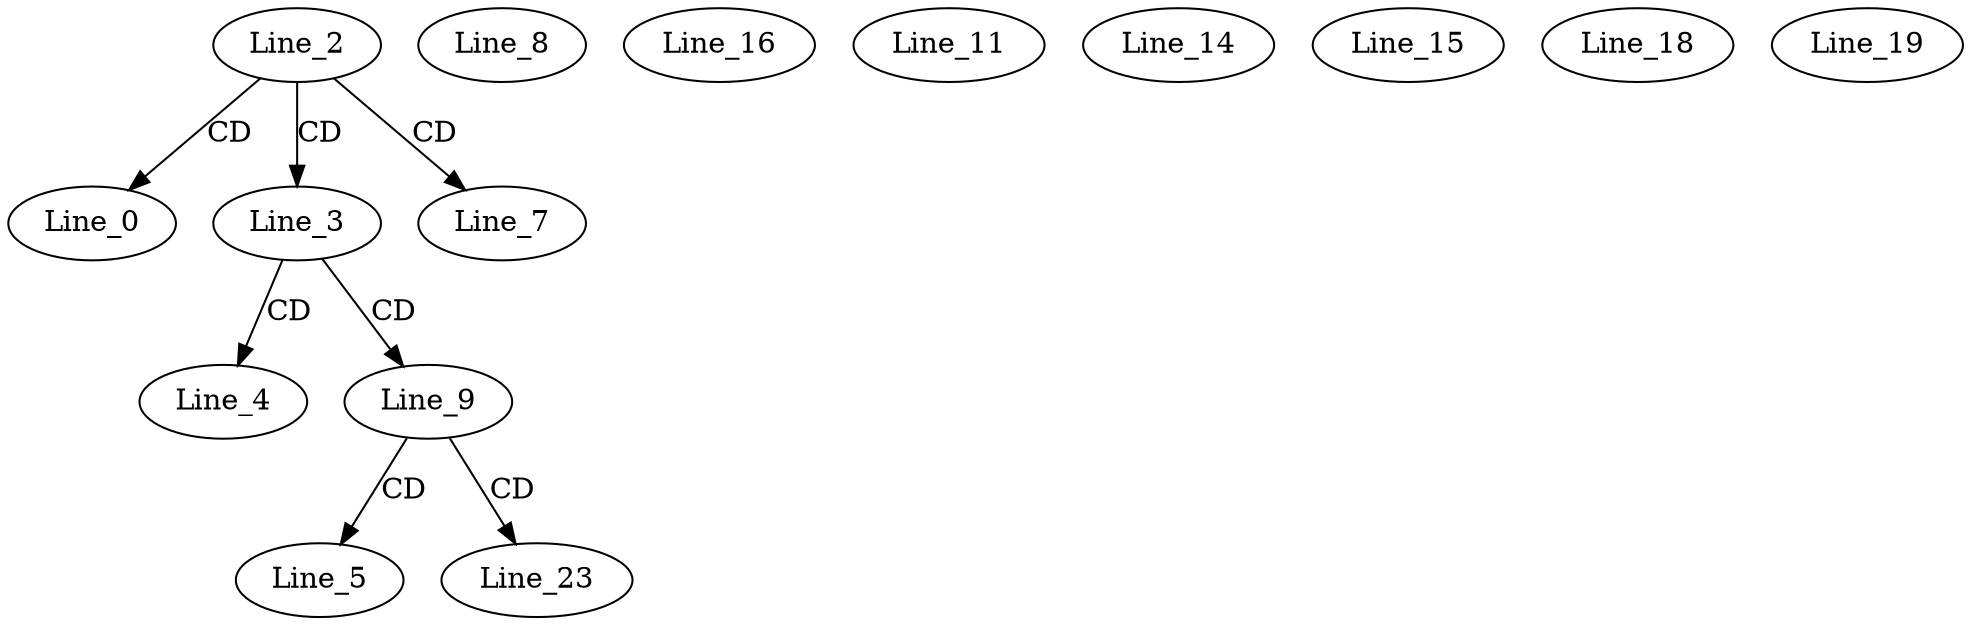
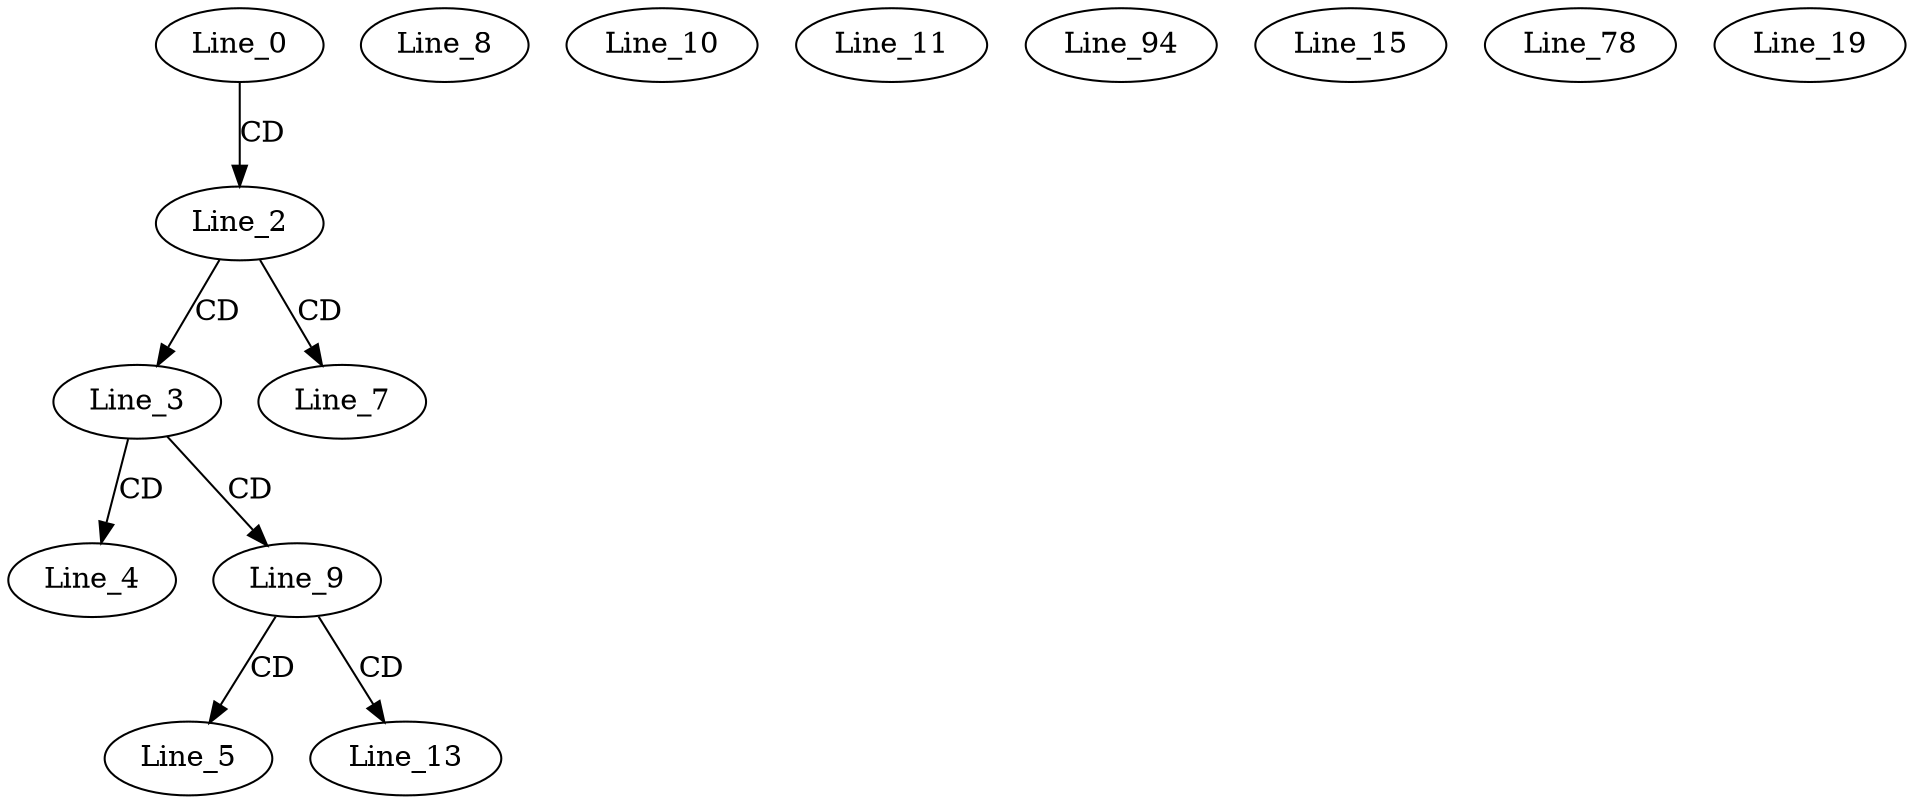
(719, 45) -> (662, 45)
(1179, 45) -> (1121, 45)
(1638, 45) -> (1580, 45)
(203, 127) -> (240, 124)
(537, 580) -> (406, 758)
